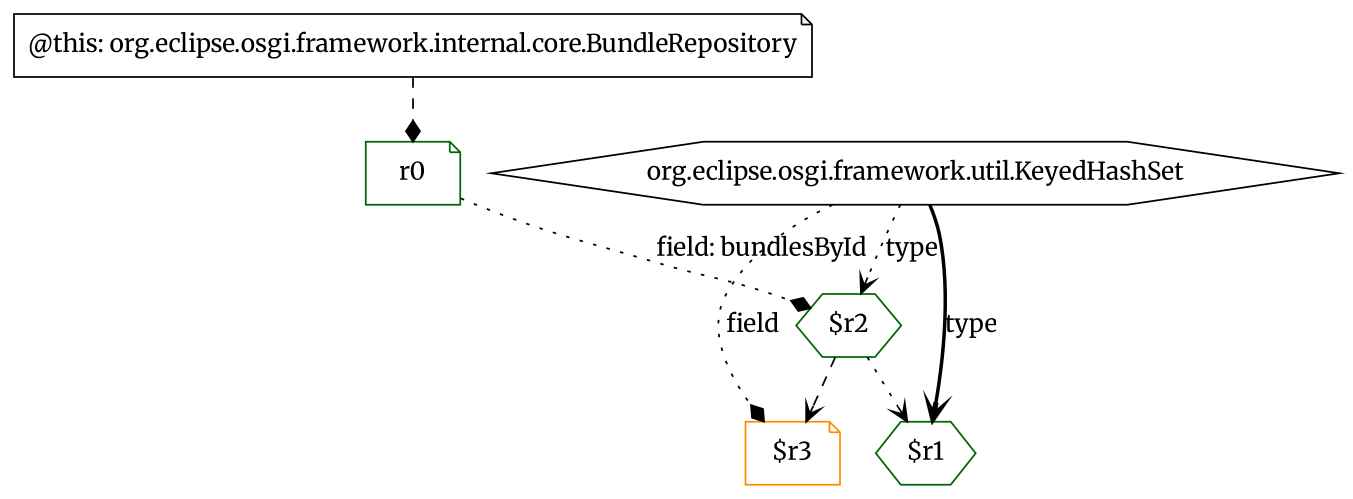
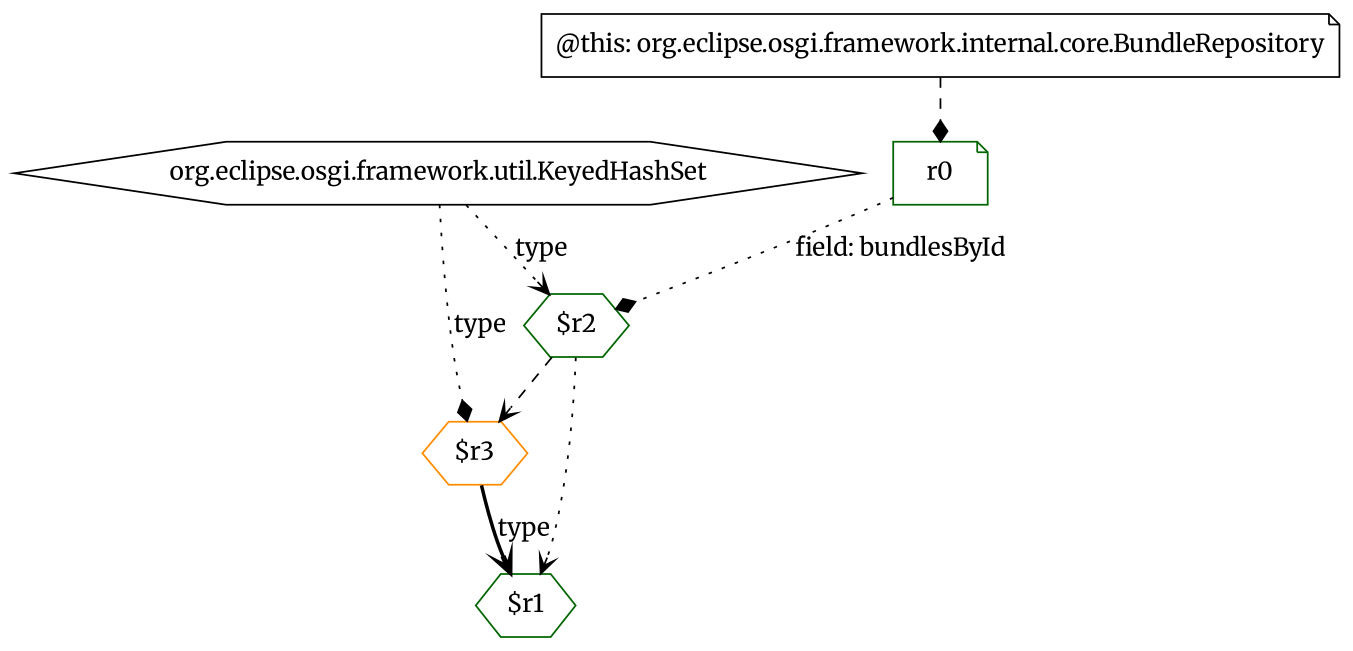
(945, 304) -> (491, 522)
(753, 326) -> (481, 326)
(793, 453) -> (475, 453)
